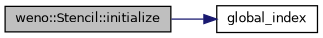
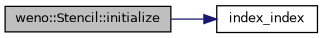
(267, 19) -> (267, 19)
